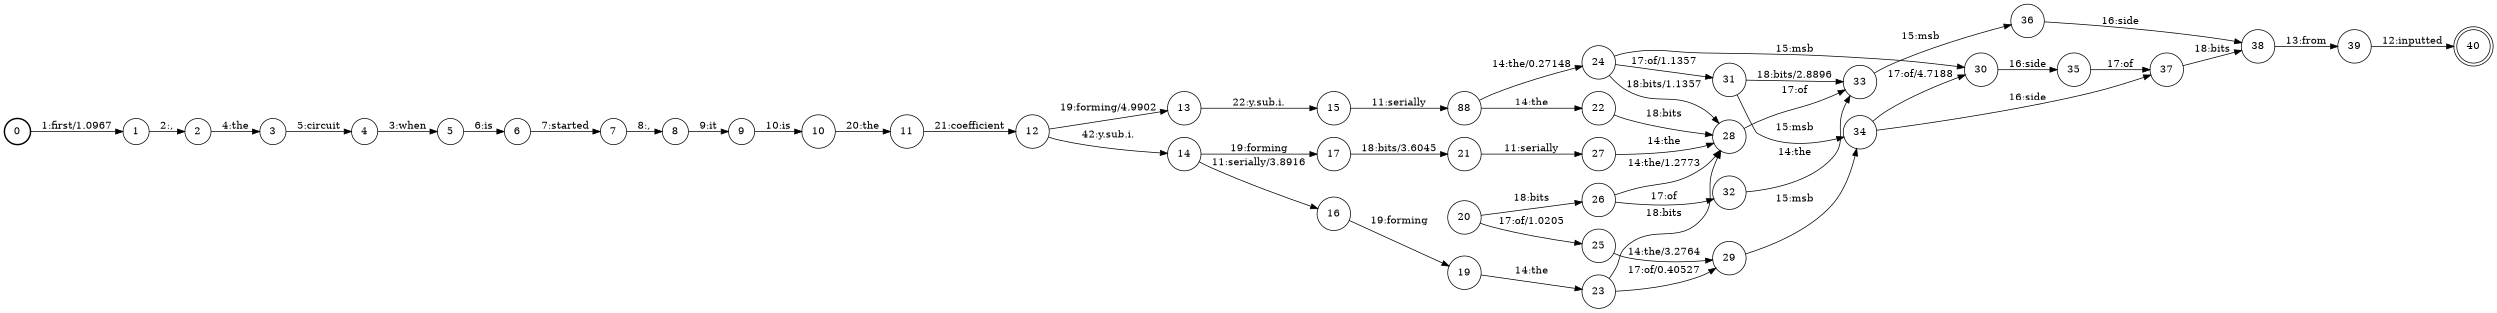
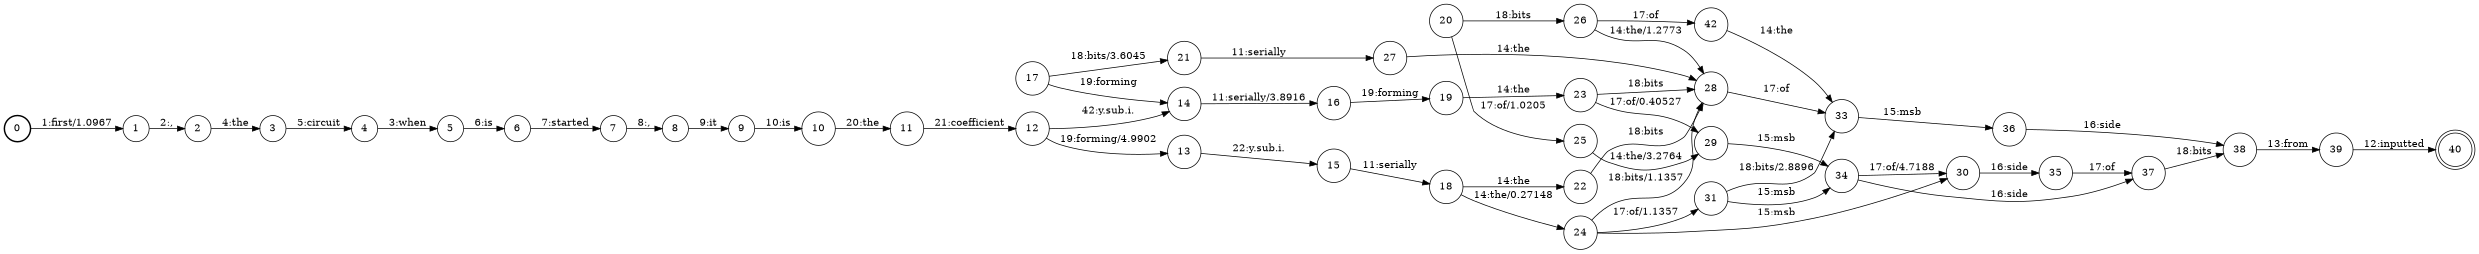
(1464, 108) -> (1446, 187)
(1255, 154) -> (1104, 96)
(1729, 193) -> (1711, 25)
